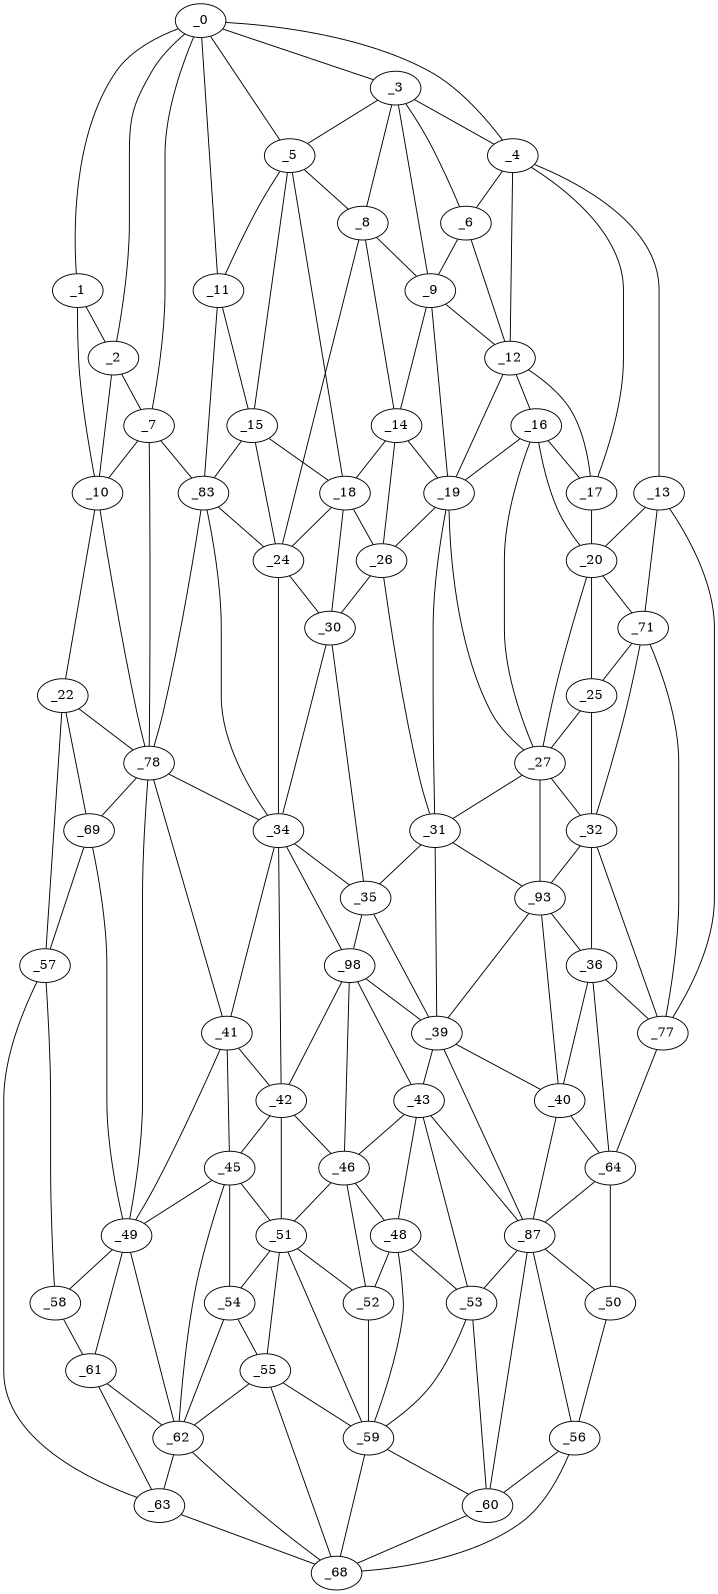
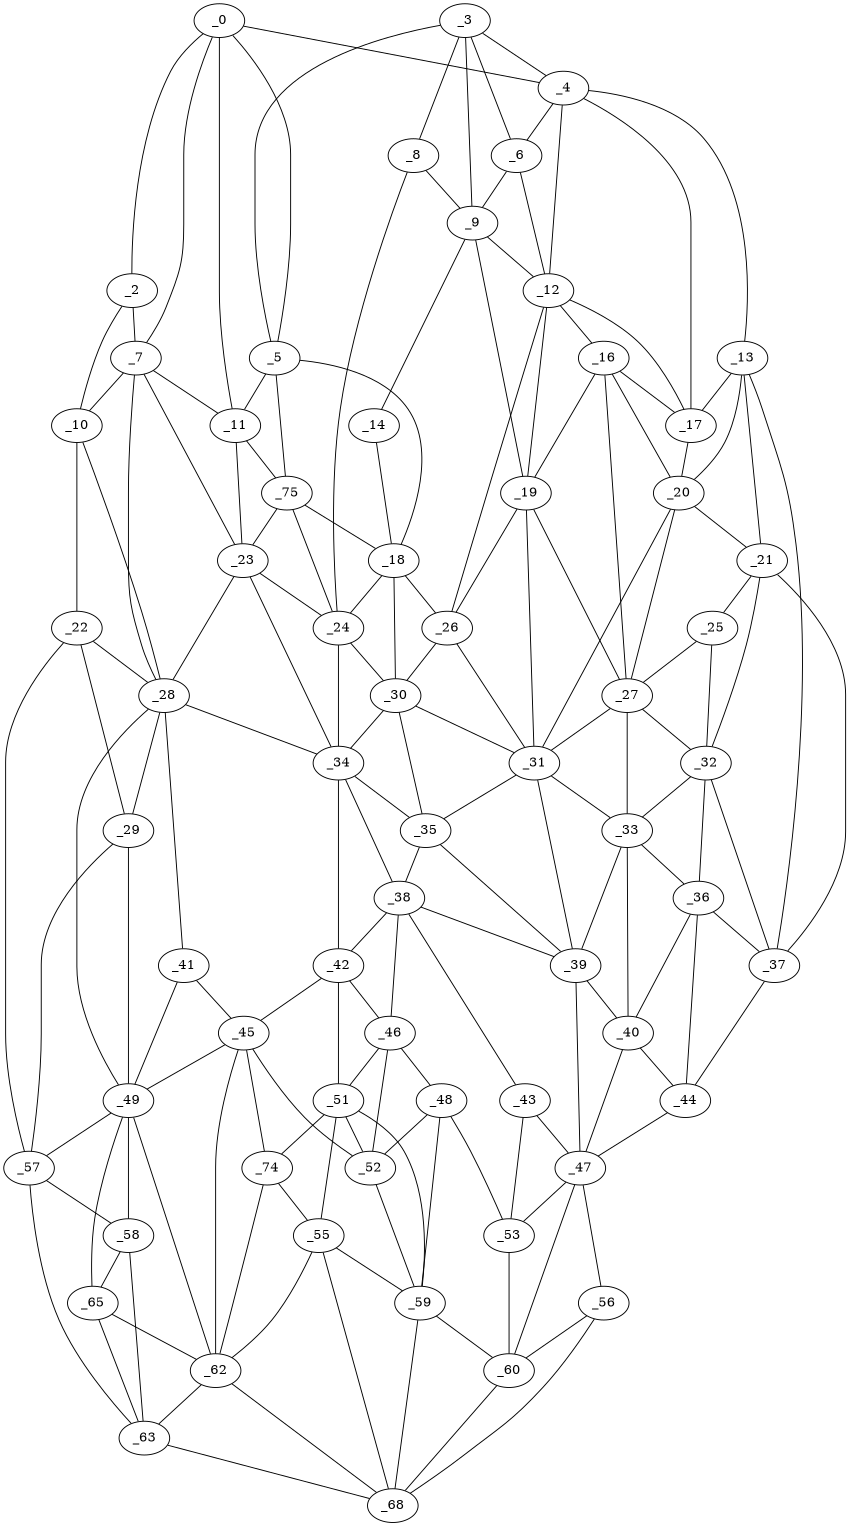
(298, 54) -> none
(326, 189) -> none
(78, 291) -> none
(380, 325) -> none
none -> (186, 392)
none -> (717, 392)
(252, 426) -> (287, 493)
(423, 459) -> none
(203, 493) -> (243, 561)
(389, 493) -> (497, 459)
(592, 628) -> (607, 628)
(643, 628) -> (762, 561)
none -> (465, 729)
(149, 763) -> (164, 696)
(89, 831) -> (128, 831)
(540, 898) -> (627, 831)
(252, 932) -> none
(350, 966) -> (399, 898)
(663, 1033) -> (774, 966)
(254, 1067) -> none
(428, 1067) -> none
none -> (79, 1134)
(382, 1134) -> none
(407, 1168) -> none
(610, 1168) -> (685, 1101)
(255, 1202) -> (296, 1108)
(530, 1236) -> (580, 1168)
(230, 1303) -> (267, 1168)
(610, 1303) -> none
none -> (136, 1337)
(91, 1371) -> (93, 1303)
(435, 1380) -> none
